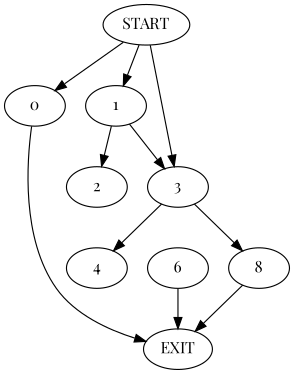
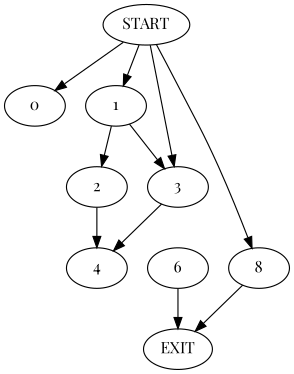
none -> (97, 222)
(214, 223) -> (206, 139)
(40, 256) -> none
